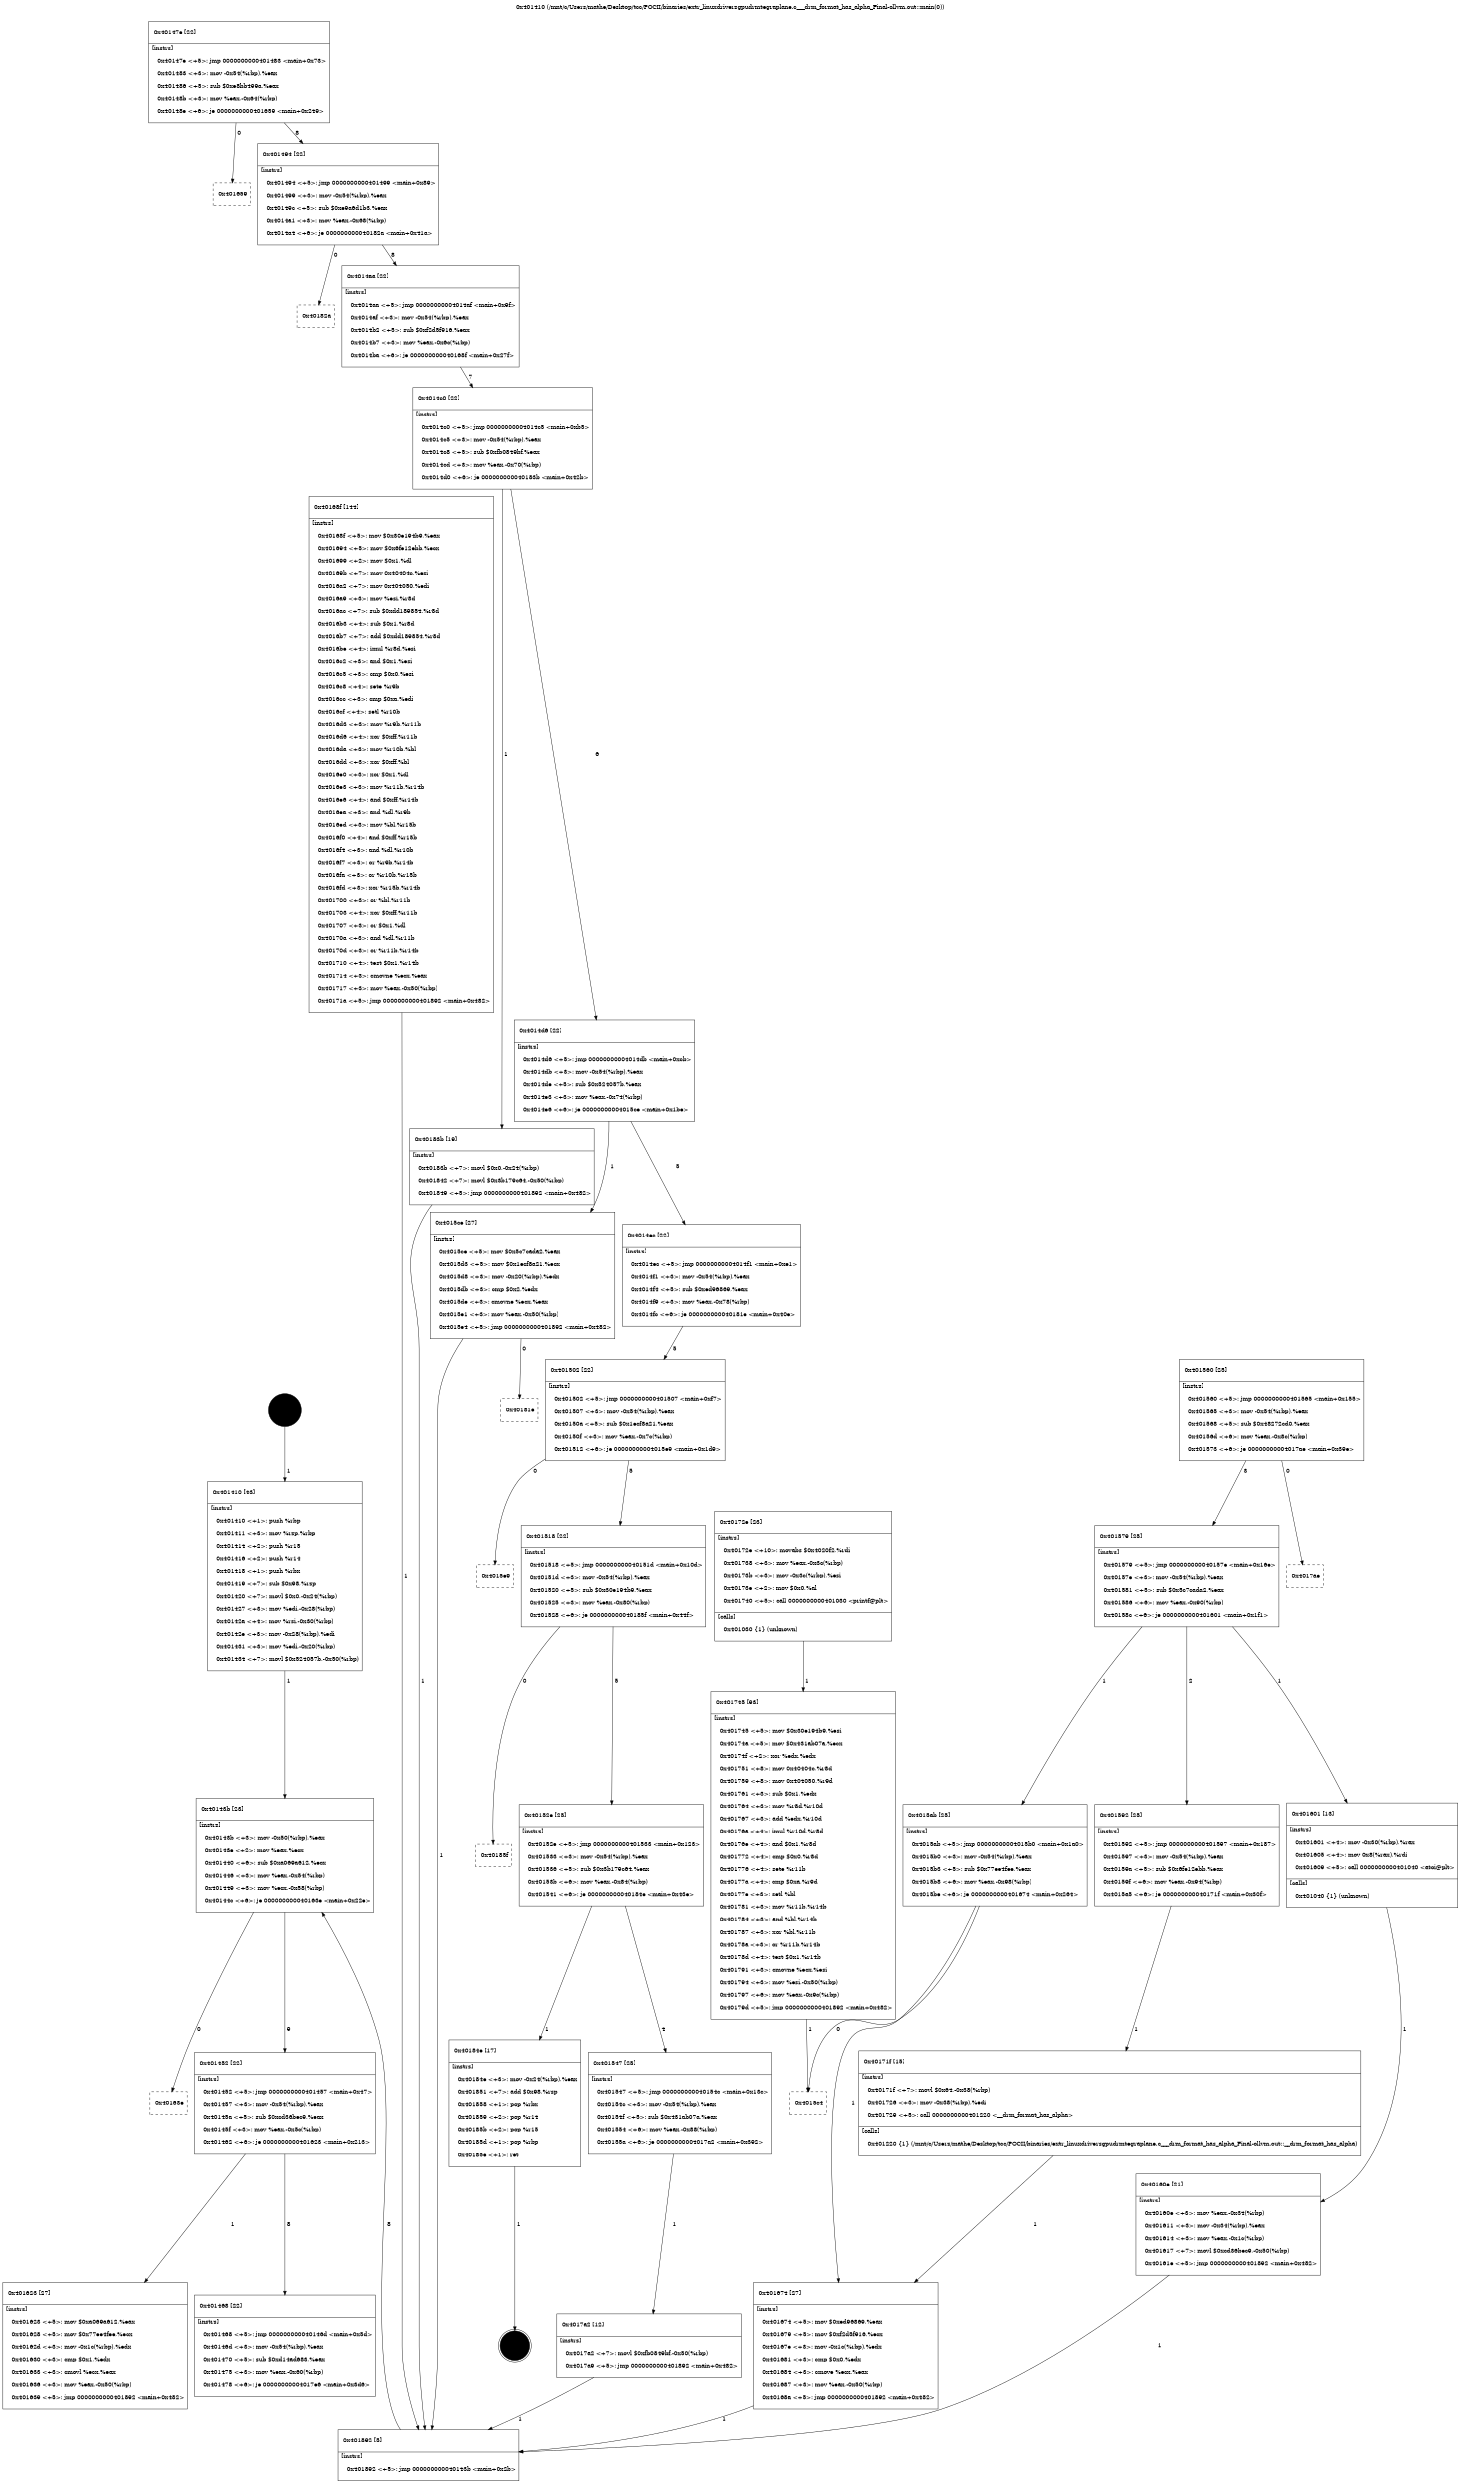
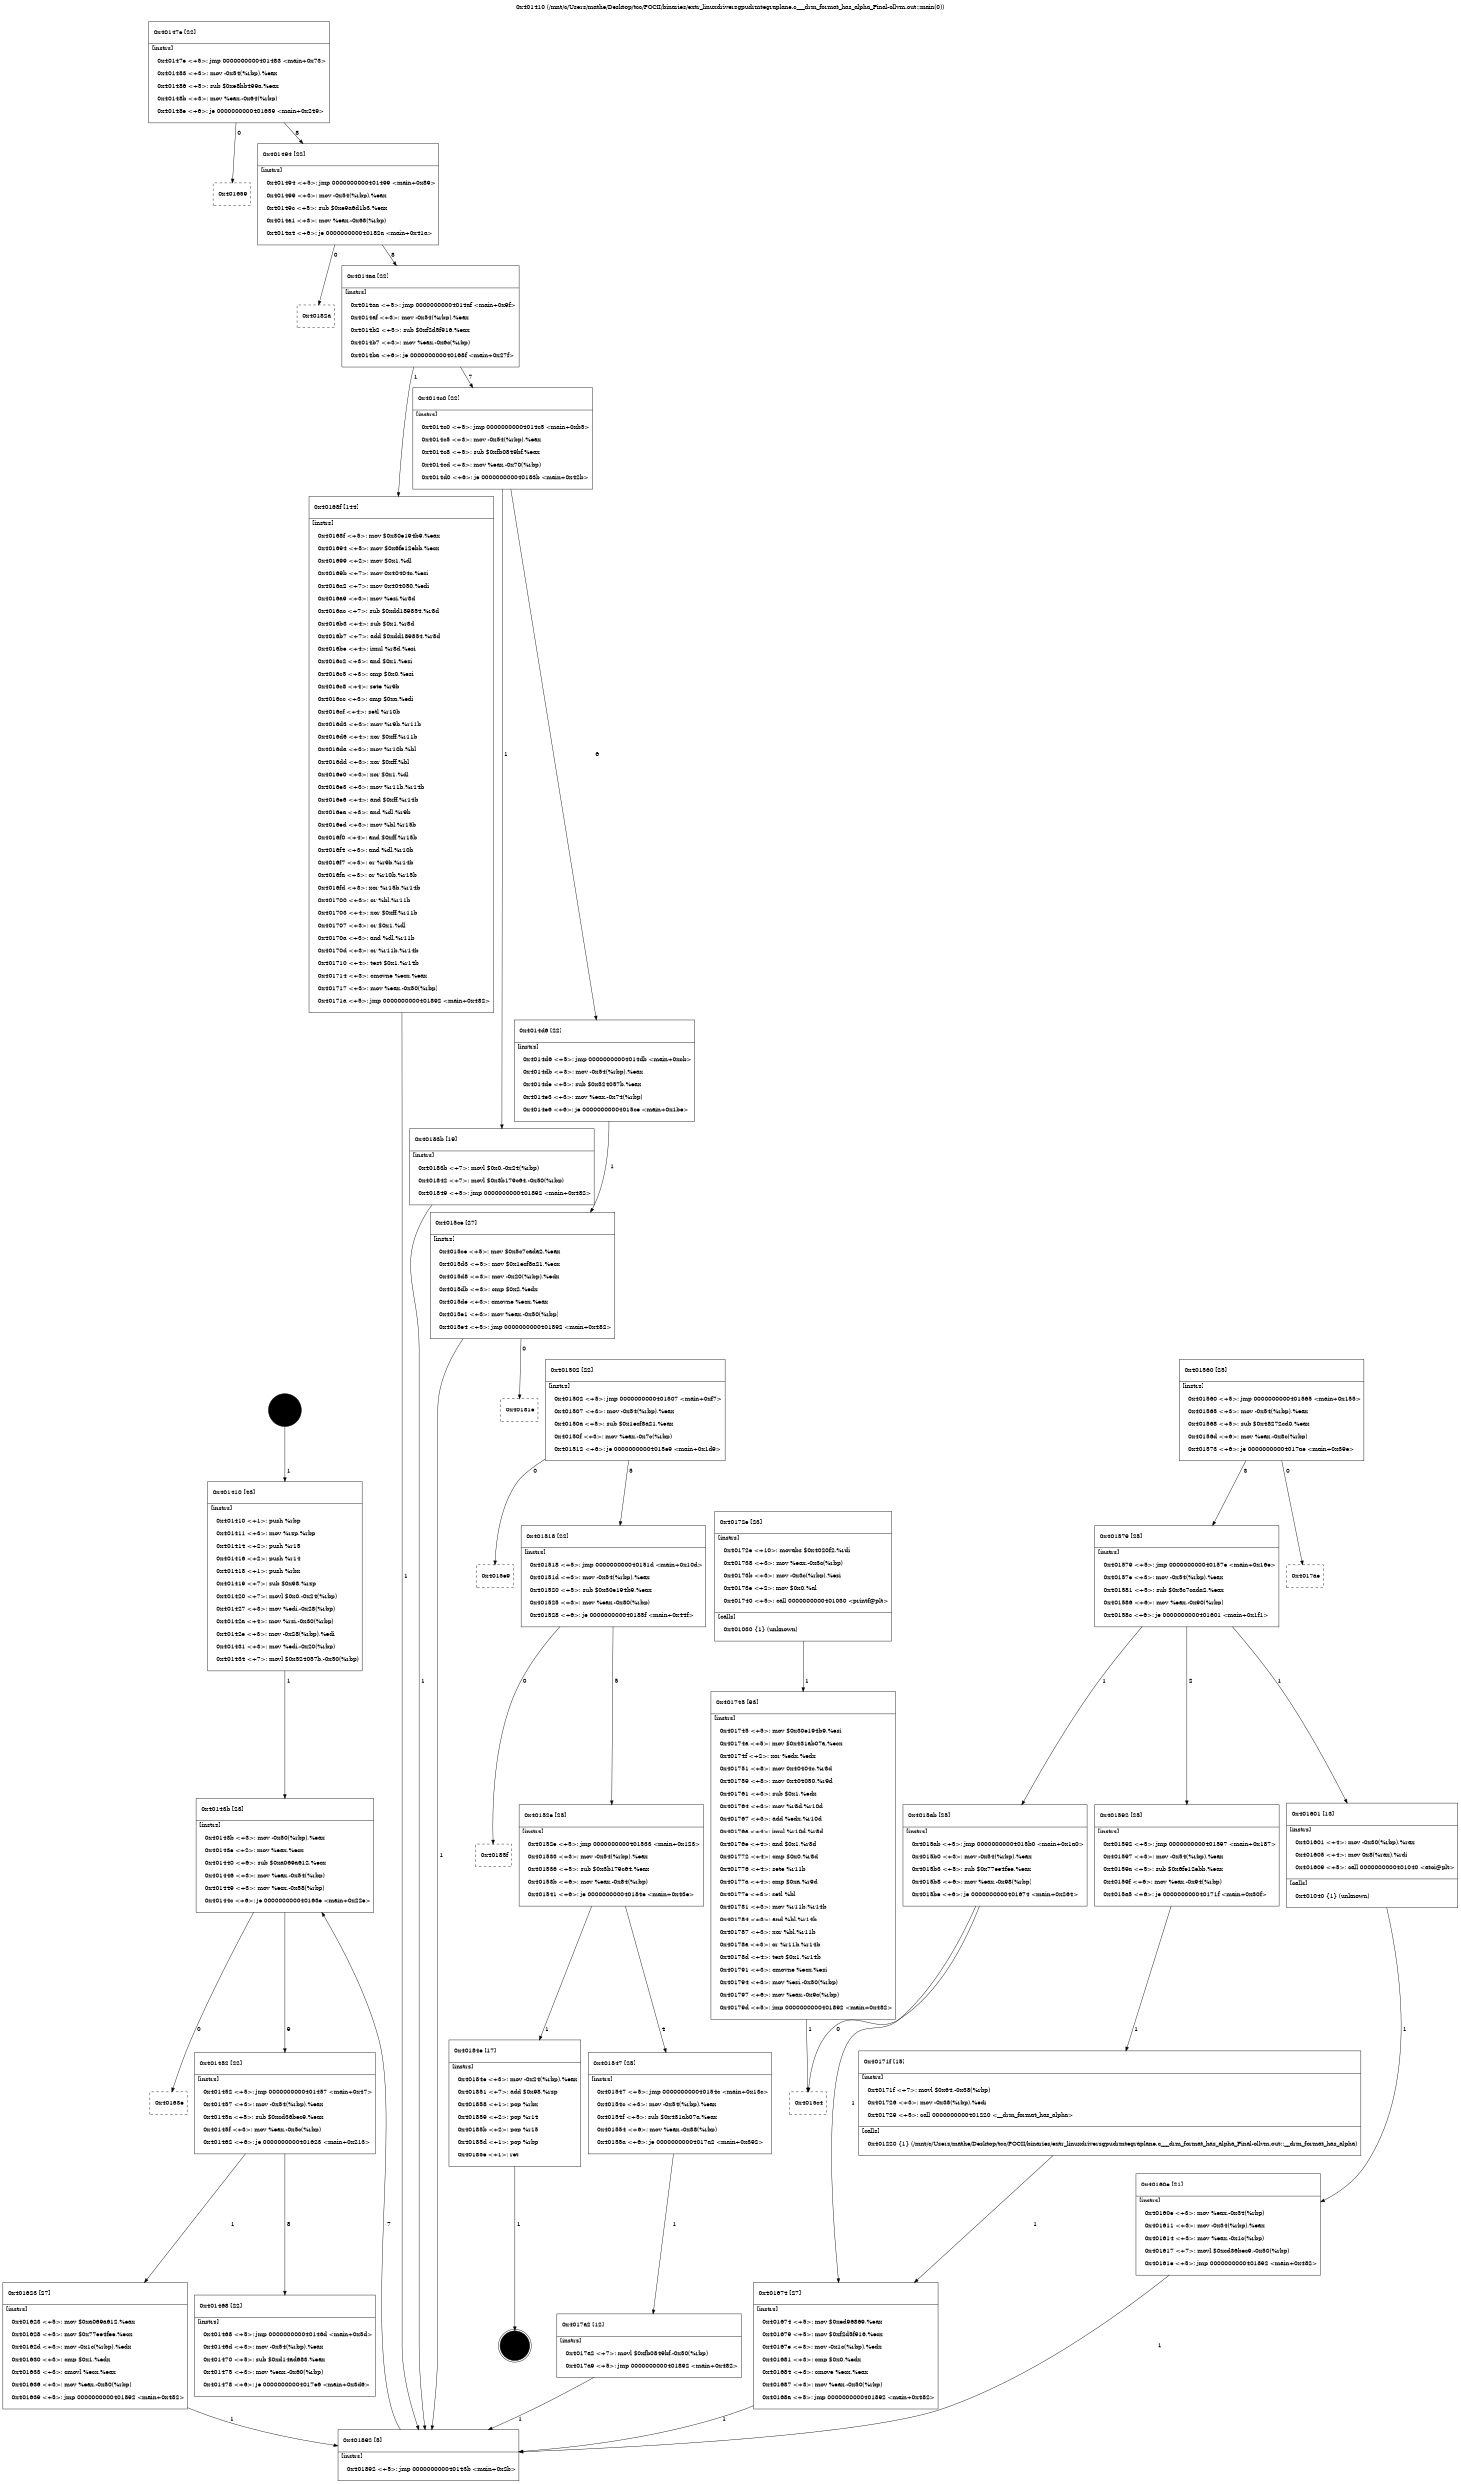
none -> (404, 429)
(712, 1275) -> none
(388, 2224) -> (388, 2224)
none -> (260, 2431)
